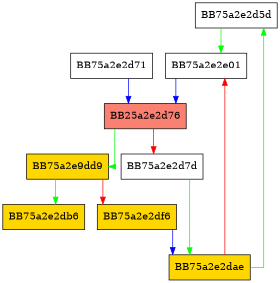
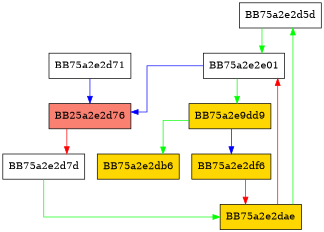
(115, 148) -> (237, 87)
(103, 188) -> (231, 138)
(173, 239) -> (246, 188)
